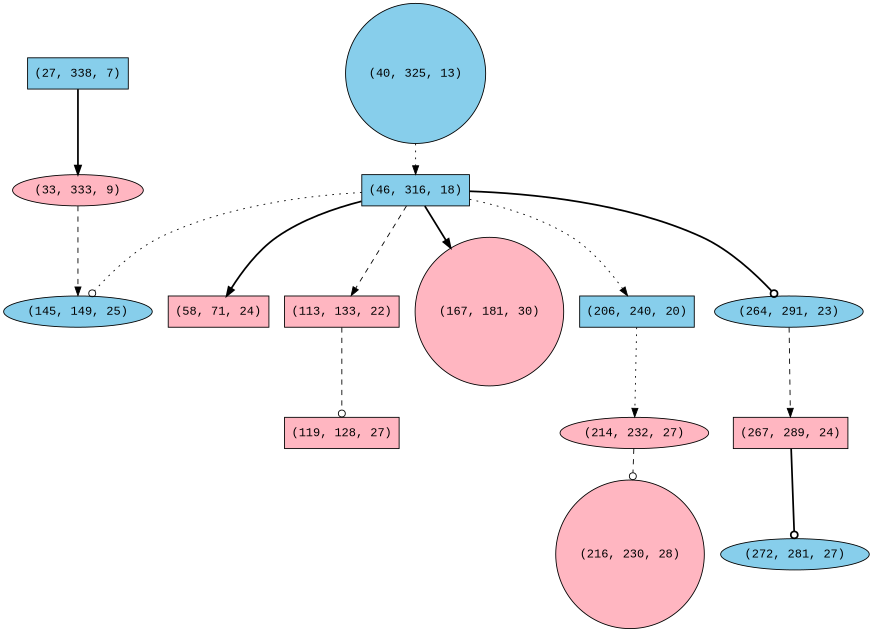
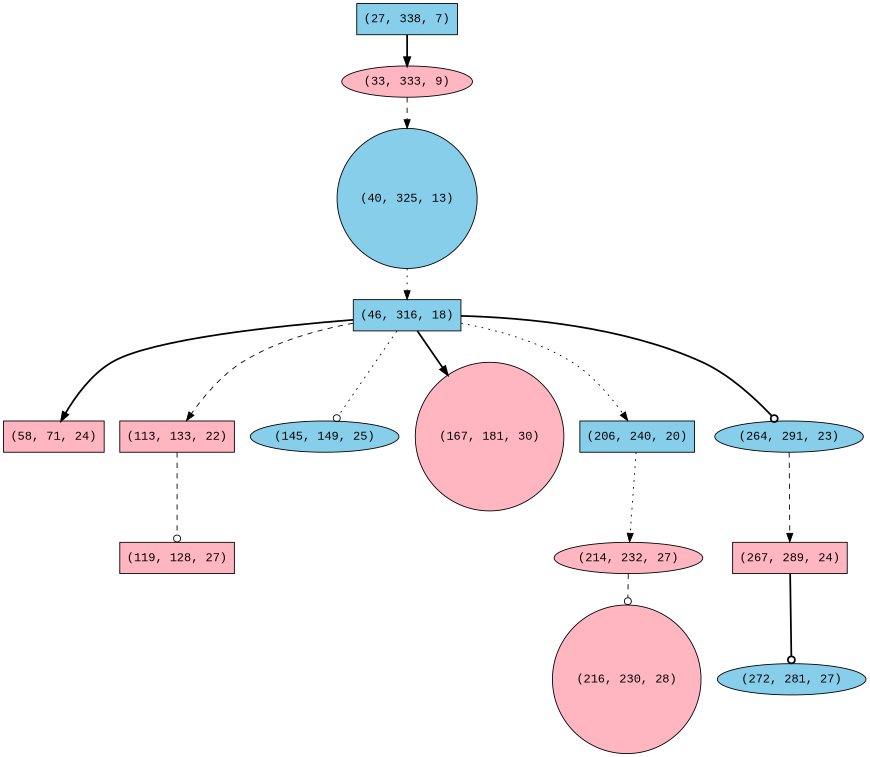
(78, 246) -> (407, 108)
